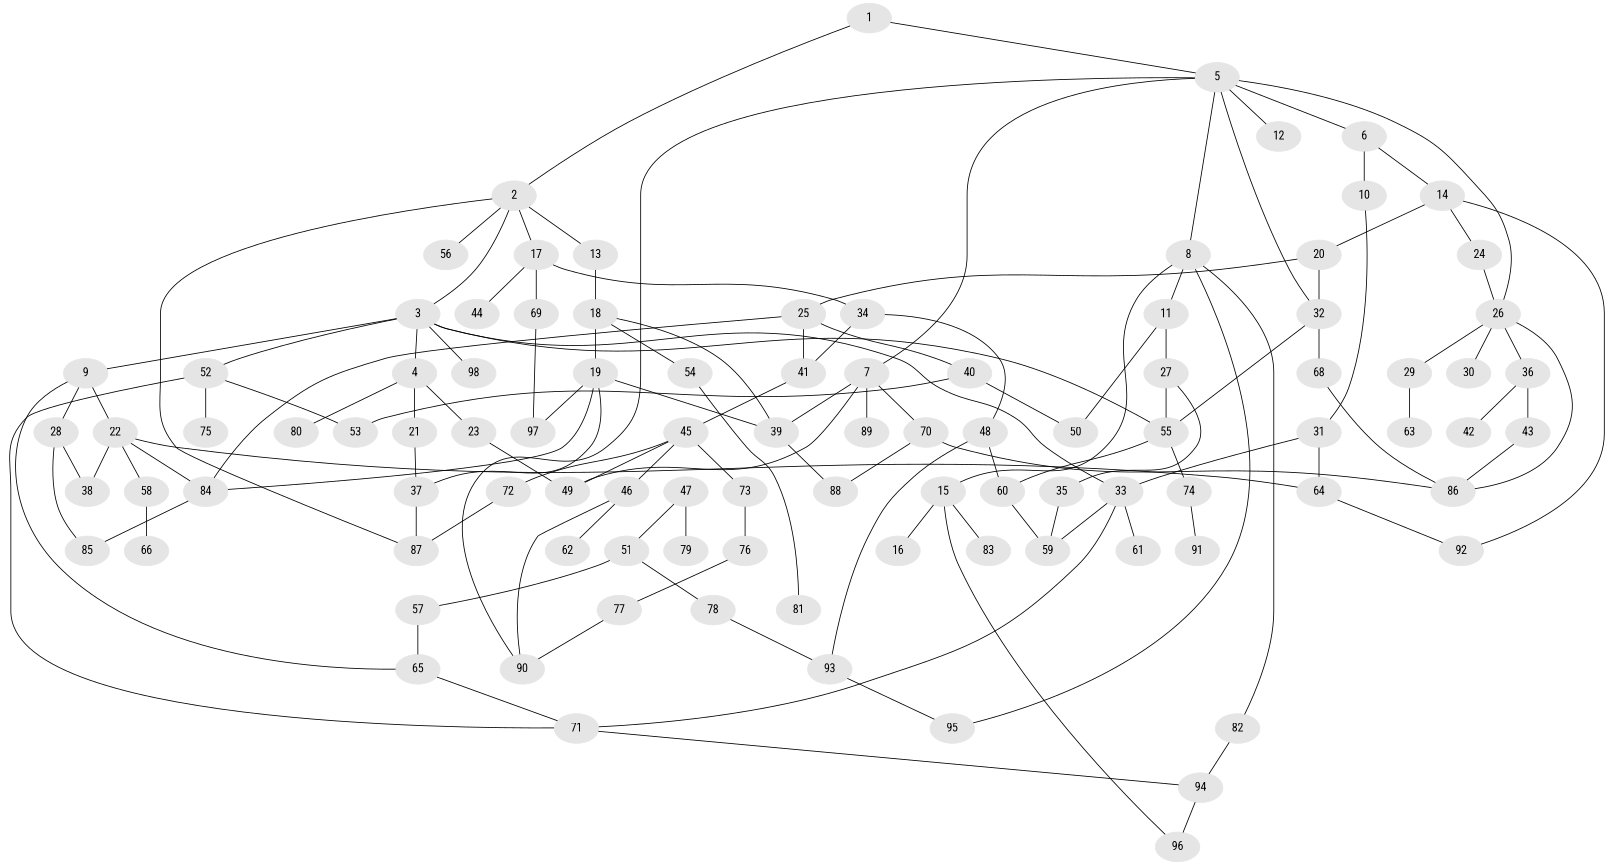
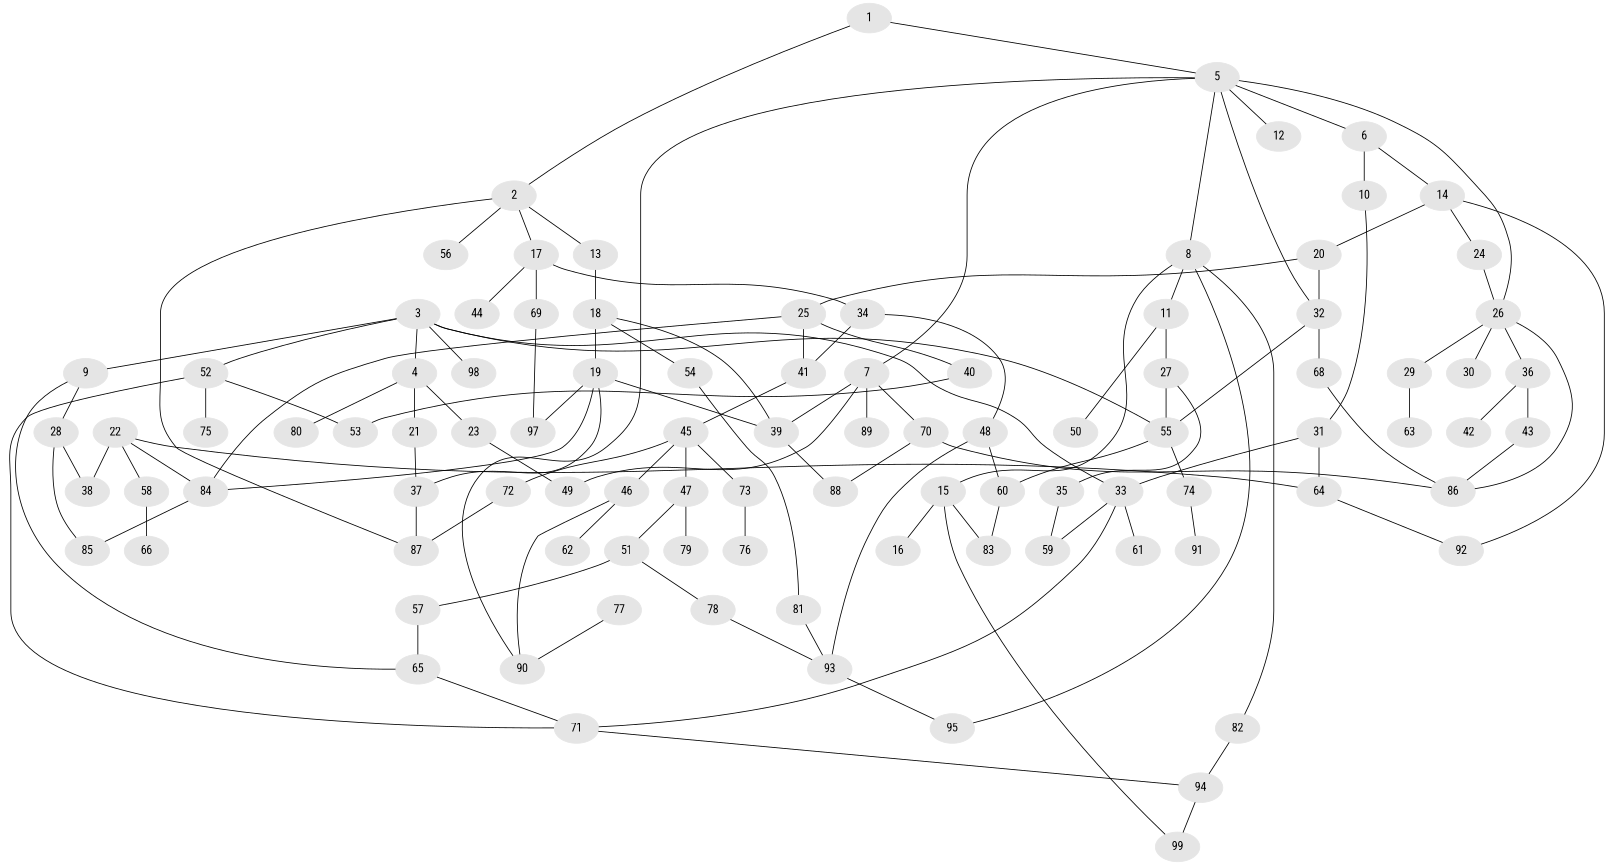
(480, 264) -> none
(100, 403) -> none
(1023, 403) -> none
(627, 462) -> (686, 462)
(1025, 521) -> (995, 521)
(683, 581) -> none
none -> (814, 640)
(1178, 847) -> (1178, 847)
